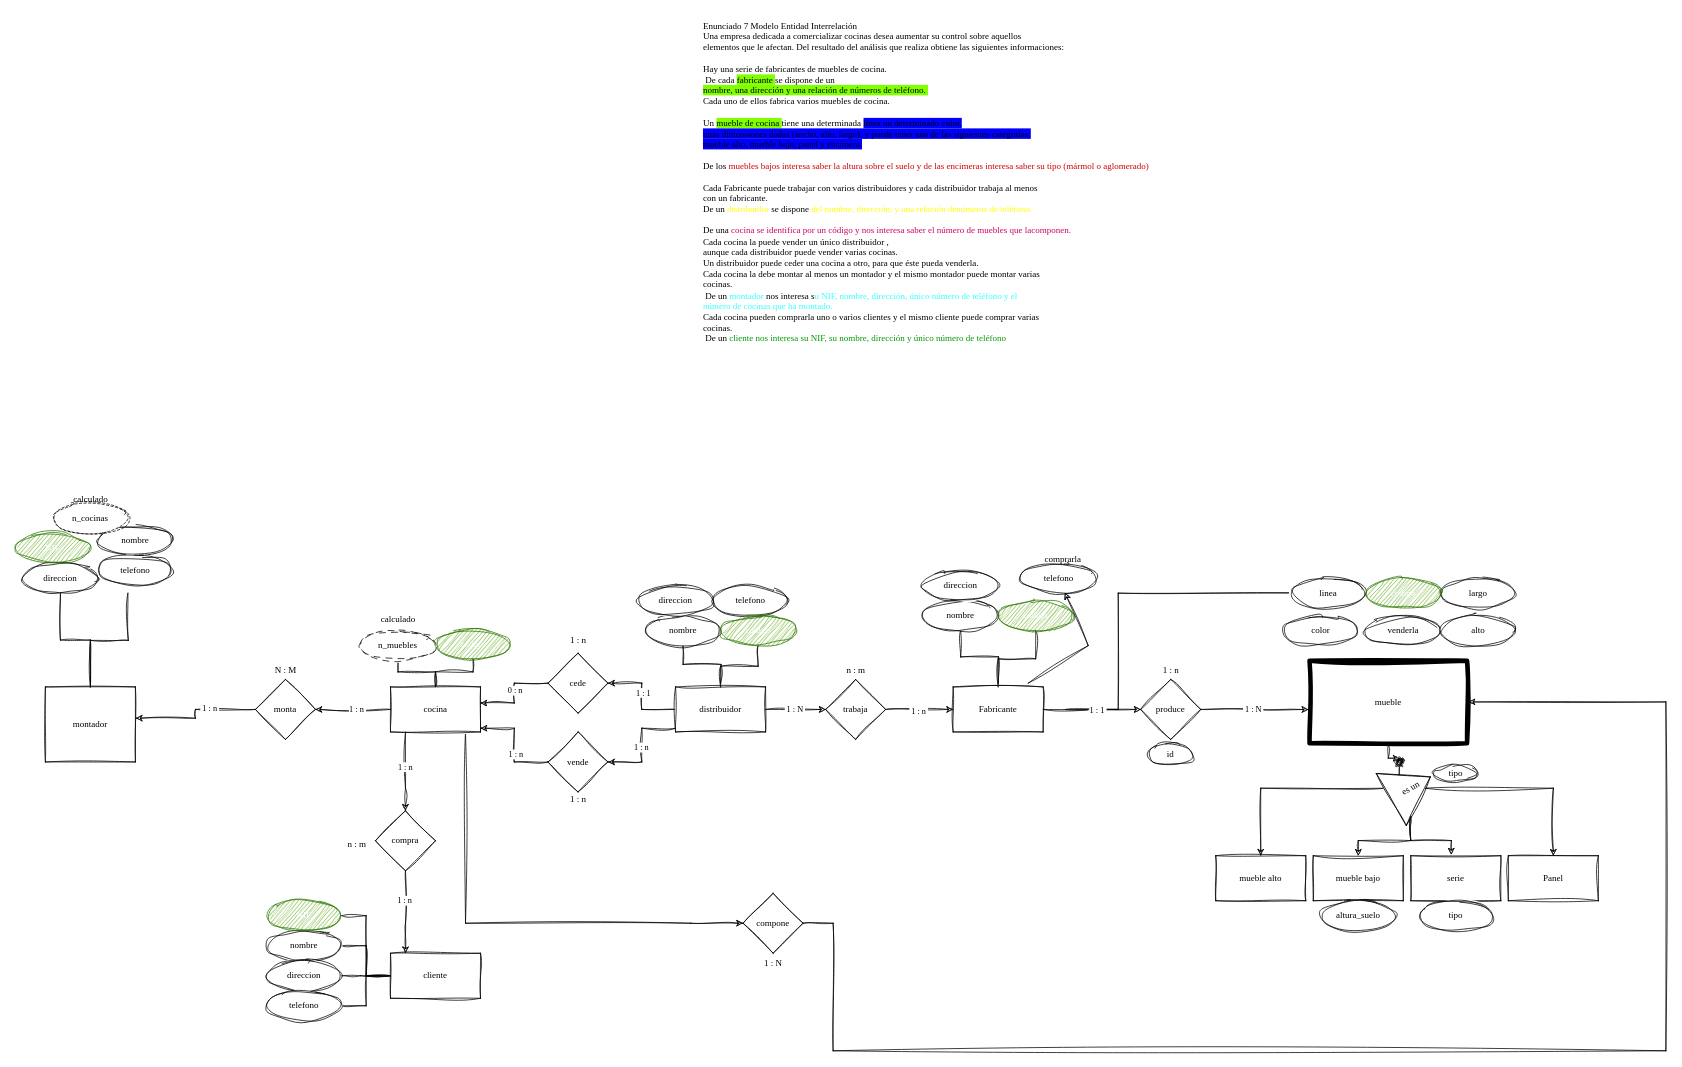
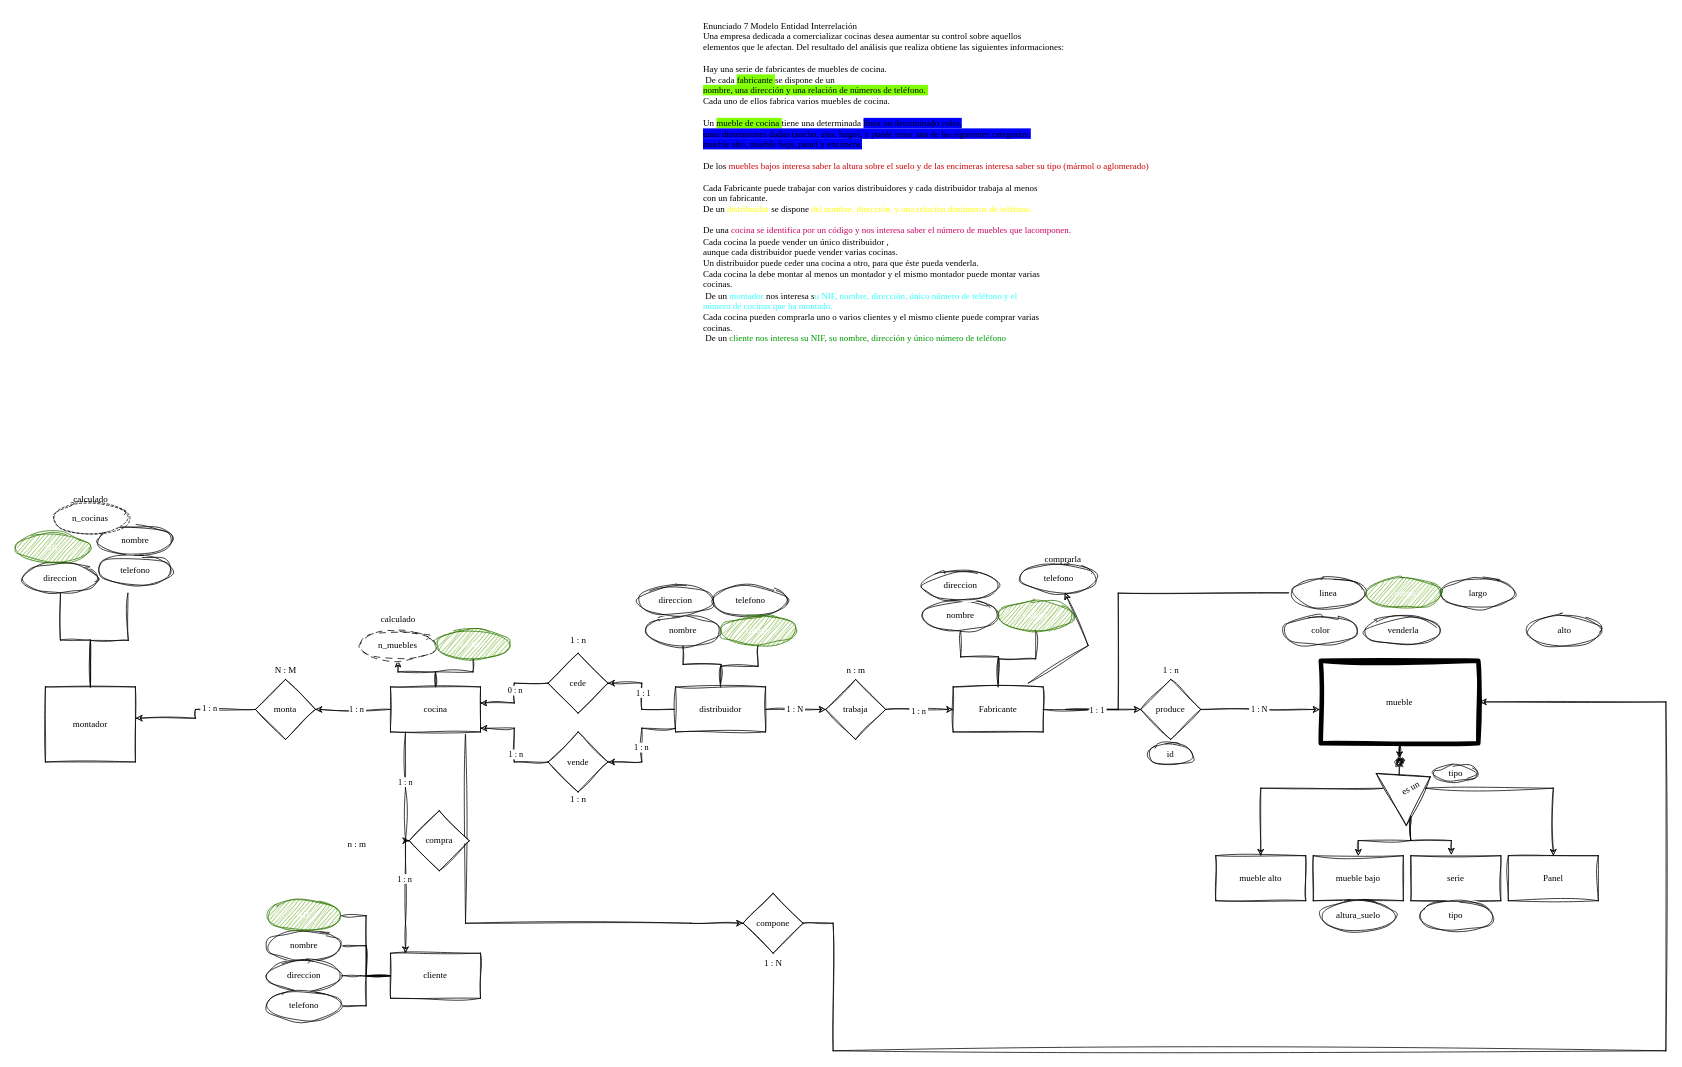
(1478, 630) -> (1564, 630)
(398, 665) -> (398, 667)
(1388, 702) -> (1399, 702)
(405, 840) -> (439, 840)
